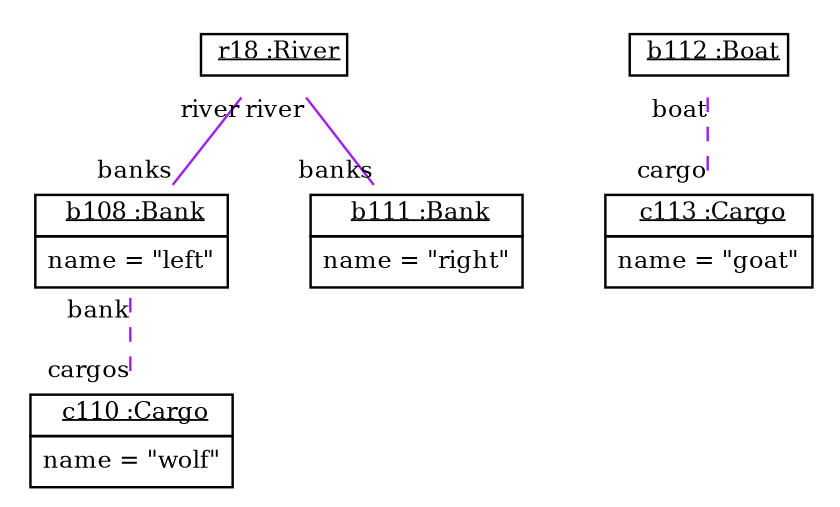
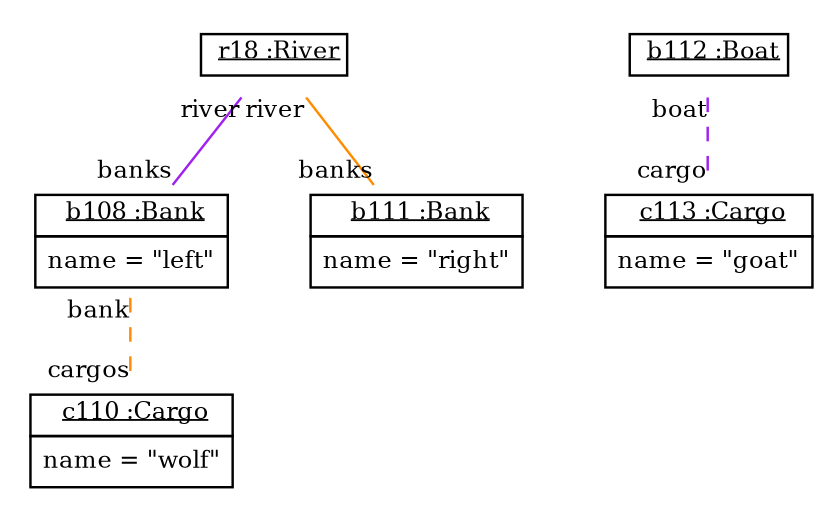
(340, 141) -> (340, 141)
(130, 341) -> (130, 341)
